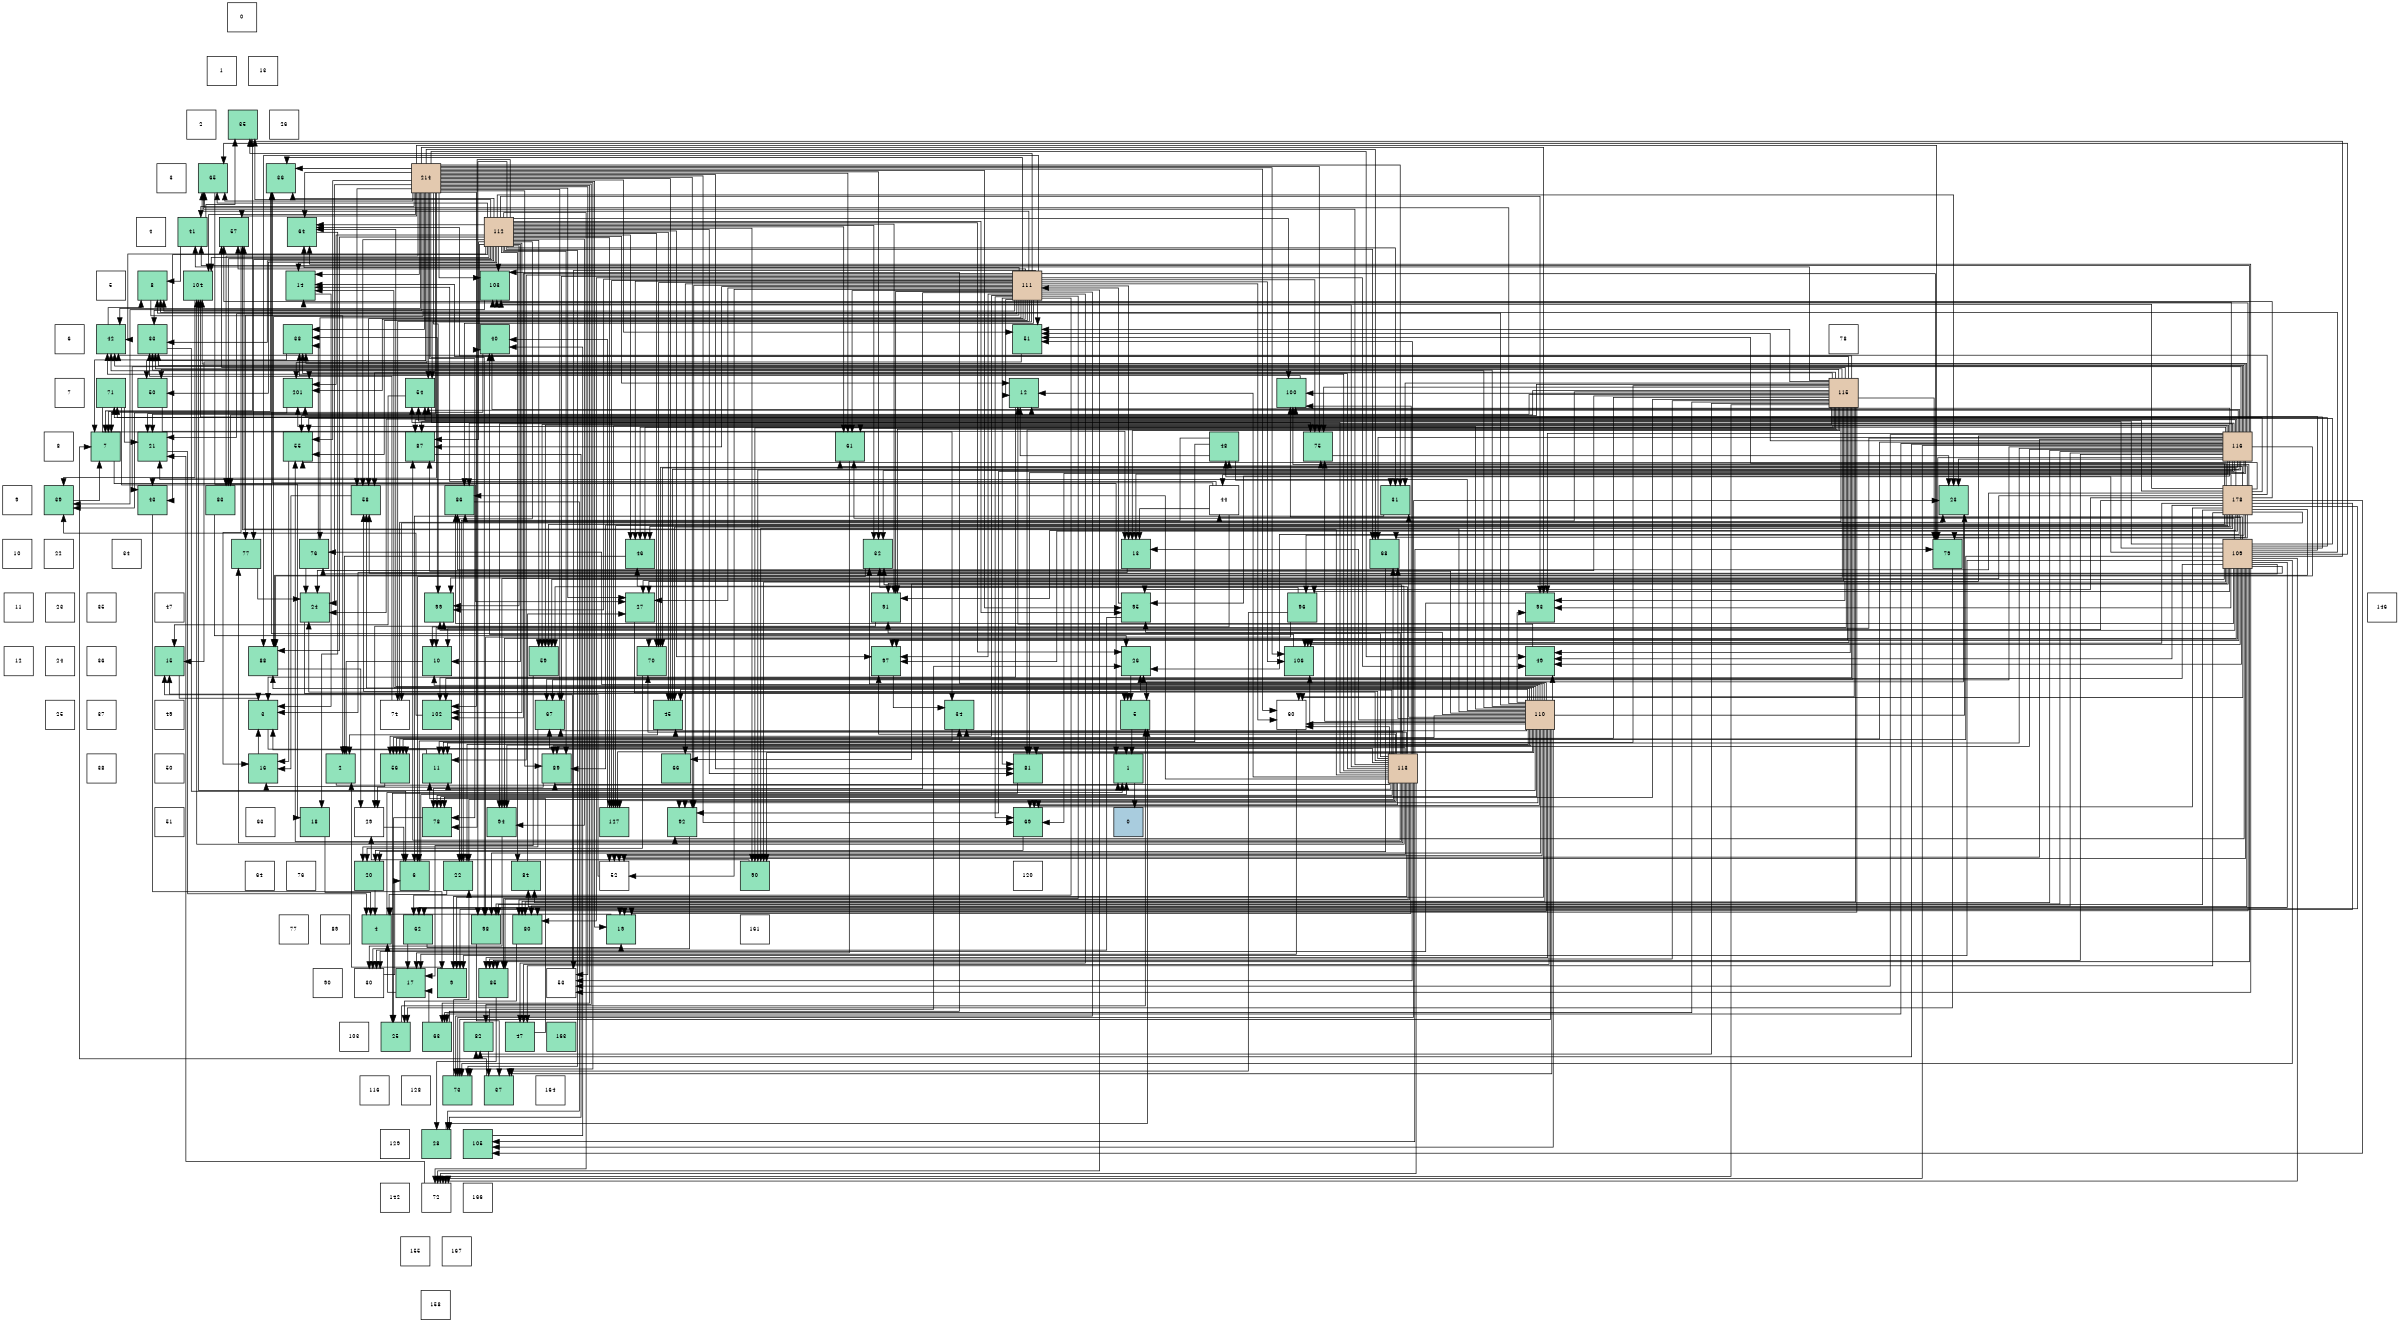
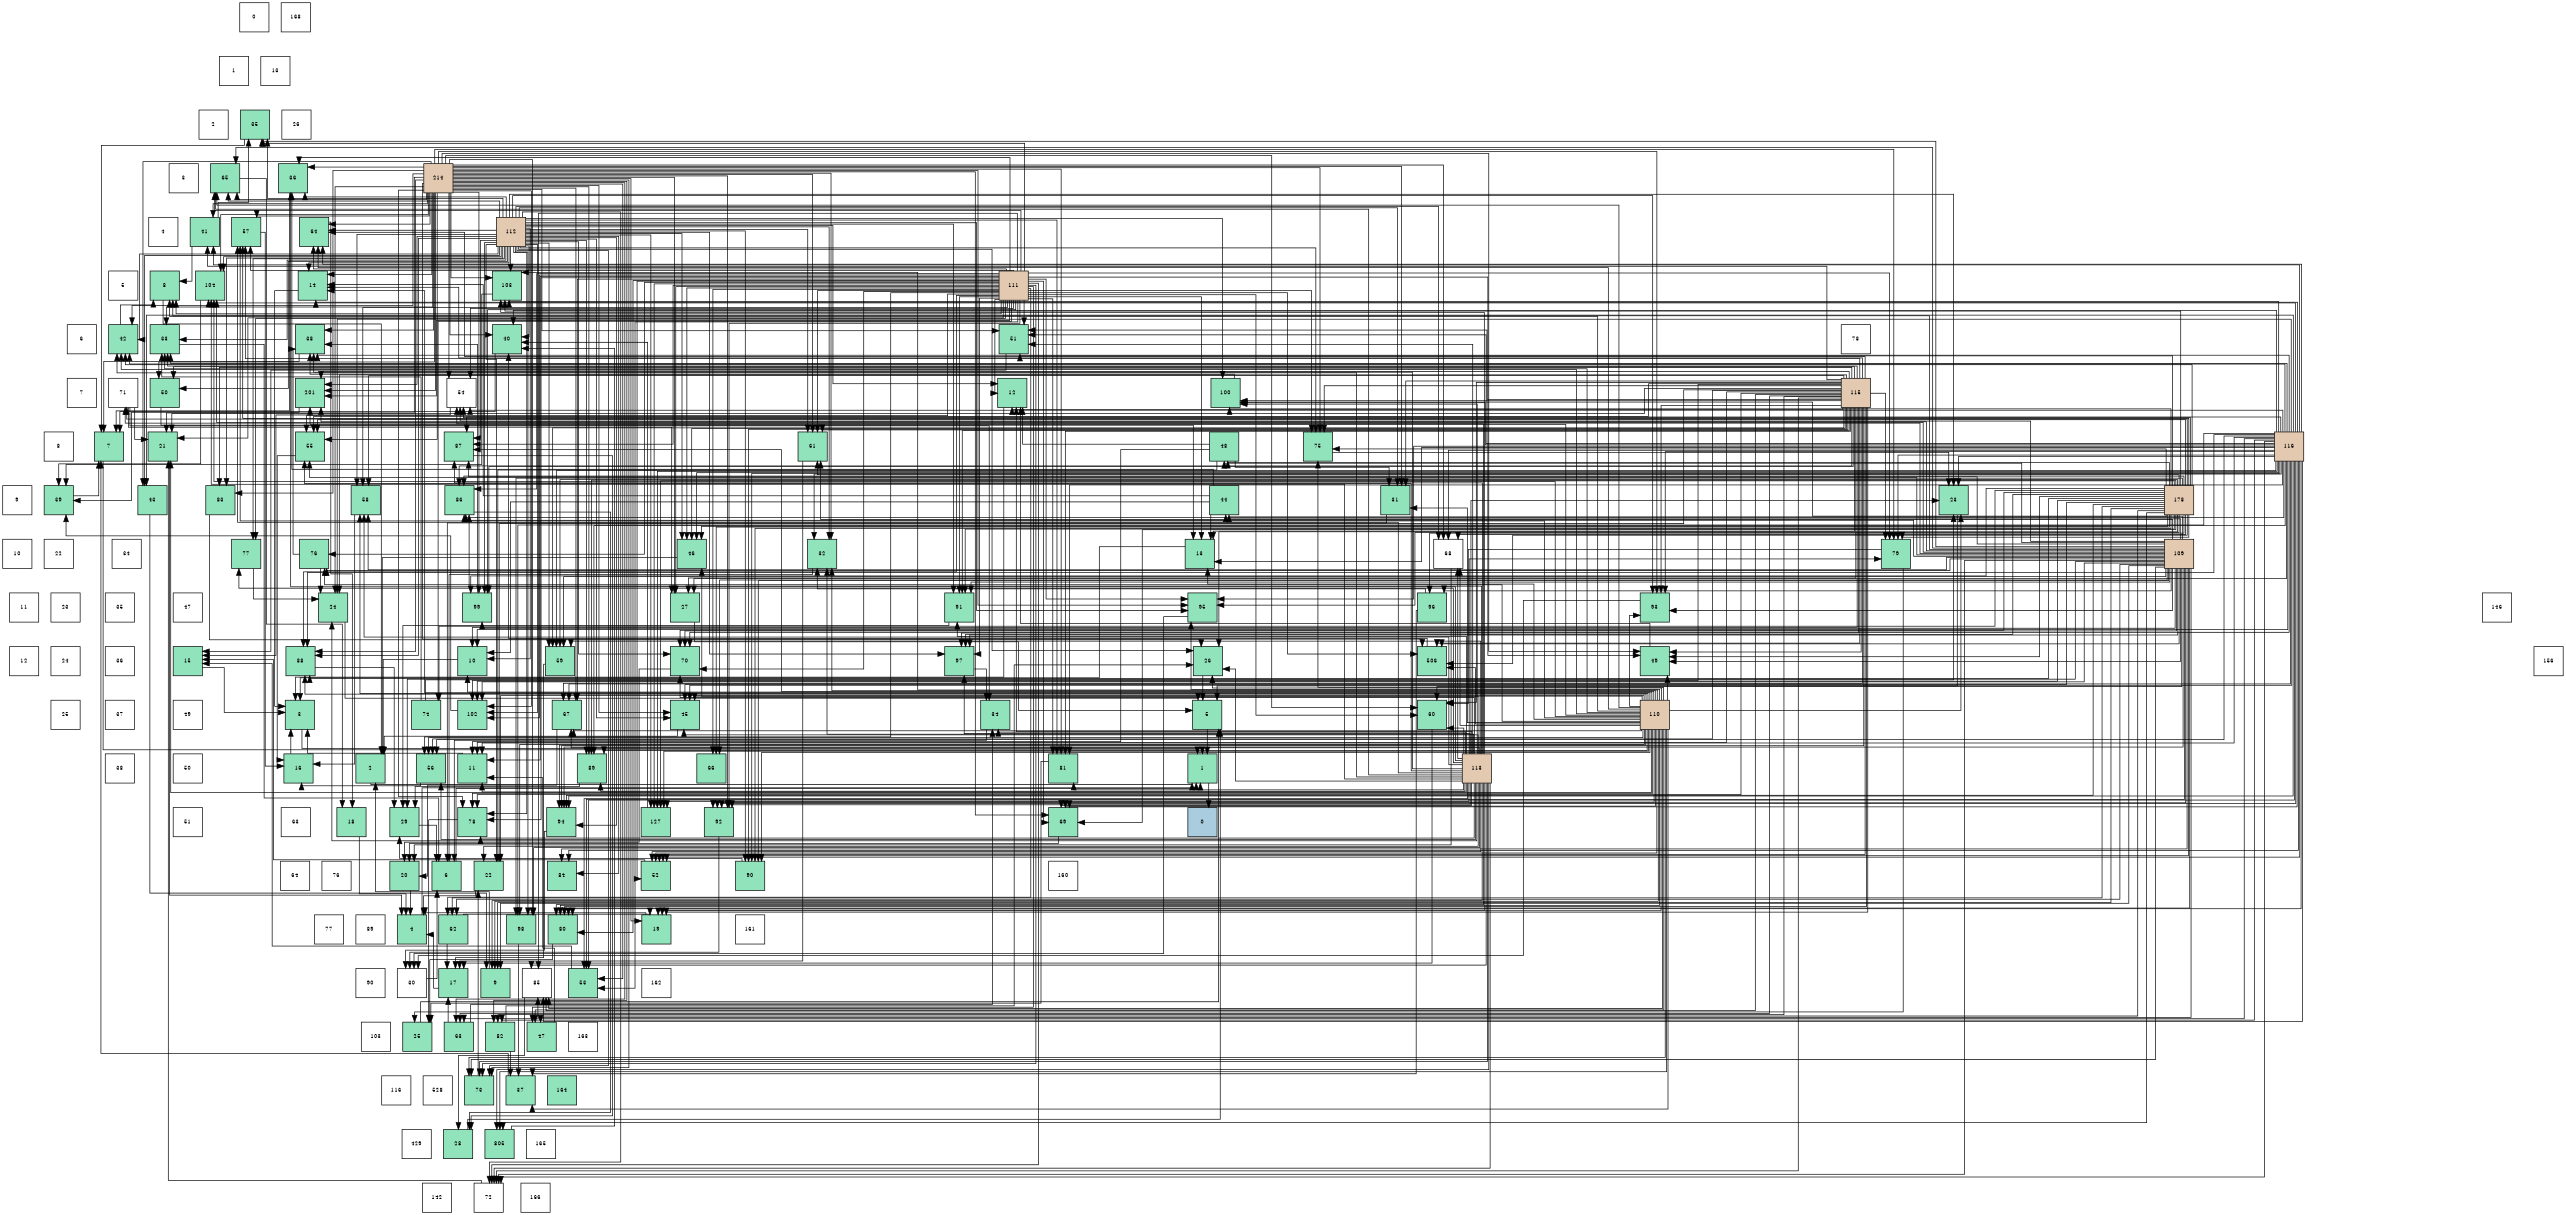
(357, 324) -> (450, 282)
(111, 393) -> (123, 393)
(420, 393) -> (461, 393)
(1118, 402) -> (1046, 498)
(865, 422) -> (1030, 248)
(1224, 500) -> (1224, 500)
none -> (1339, 527)
(1384, 554) -> (1448, 554)
(760, 637) -> (1009, 848)
(1299, 661) -> (1432, 661)
none -> (2549, 661)
none -> (1405, 681)
(395, 715) -> (426, 715)
(1291, 715) -> (1432, 715)
(1419, 724) -> (1561, 549)
(1401, 740) -> (1284, 679)
none -> (1354, 746)
(528, 777) -> none
(369, 822) -> (404, 822)
none -> (1485, 854)
(614, 876) -> (656, 876)
(1028, 876) -> (1063, 876)
(493, 983) -> (537, 983)
(561, 983) -> (583, 983)
none -> (656, 983)
(561, 1037) -> (583, 1037)
(416, 1090) -> (438, 1090)
(550, 1090) -> (562, 1090)
(395, 1144) -> (417, 1144)
(478, 1144) -> (500, 1144)
none -> (541, 1144)
(415, 1251) -> none
(457, 1251) -> none
(436, 1305) -> (296, 17)
